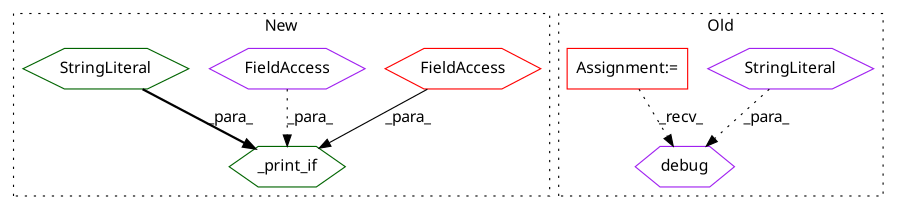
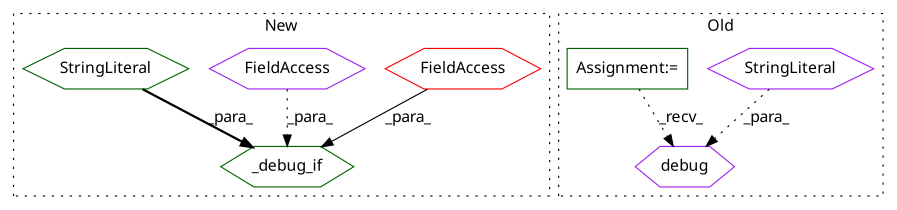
(627, 69) -> (627, 69)
(287, 167) -> (287, 167)
